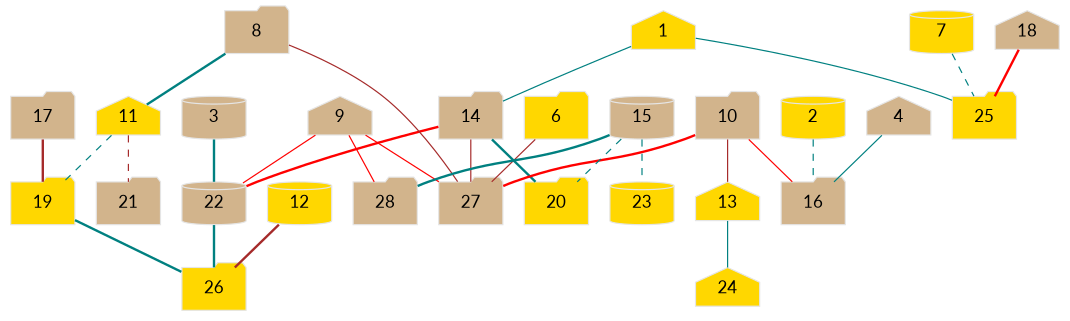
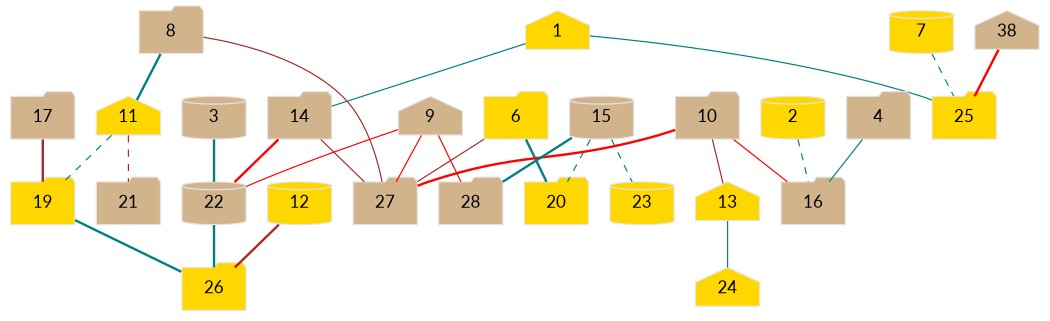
(1027, 32) -> (1007, 32)
(899, 118) -> (879, 118)
(507, 154) -> (539, 167)
